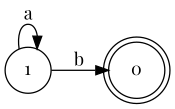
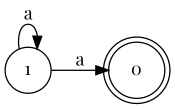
(80, 61) -> (80, 61)
